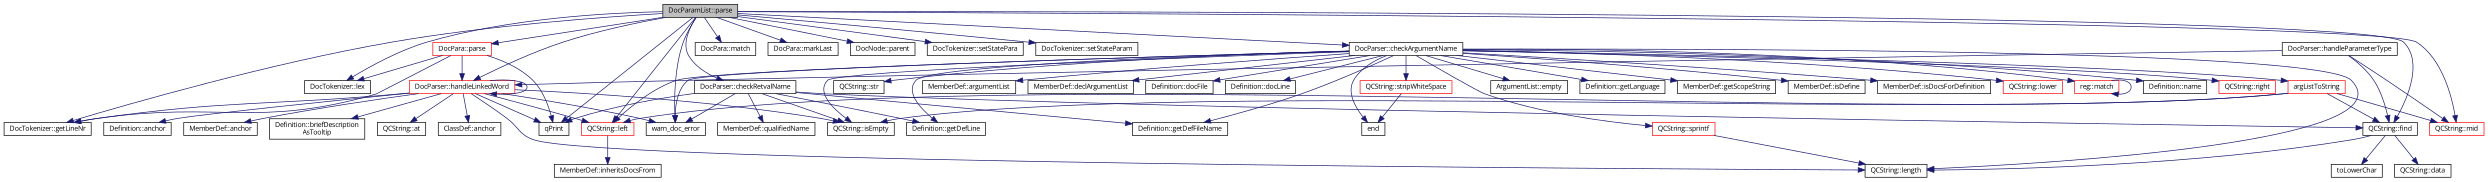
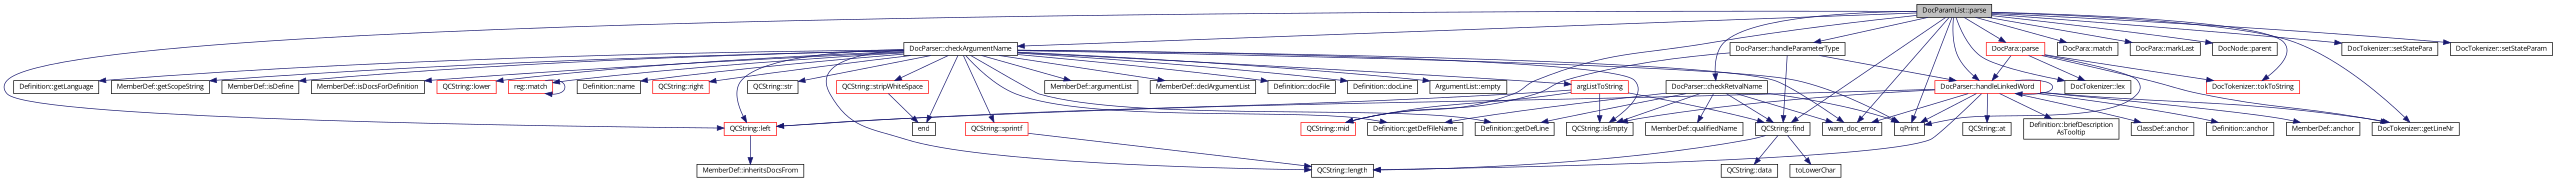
none -> (1874, 29)
none -> (1460, 61)
none -> (2253, 87)
